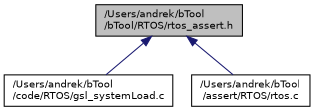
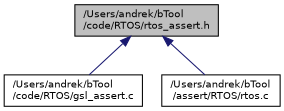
(169, 20) -> (147, 20)
(88, 91) -> (73, 91)
